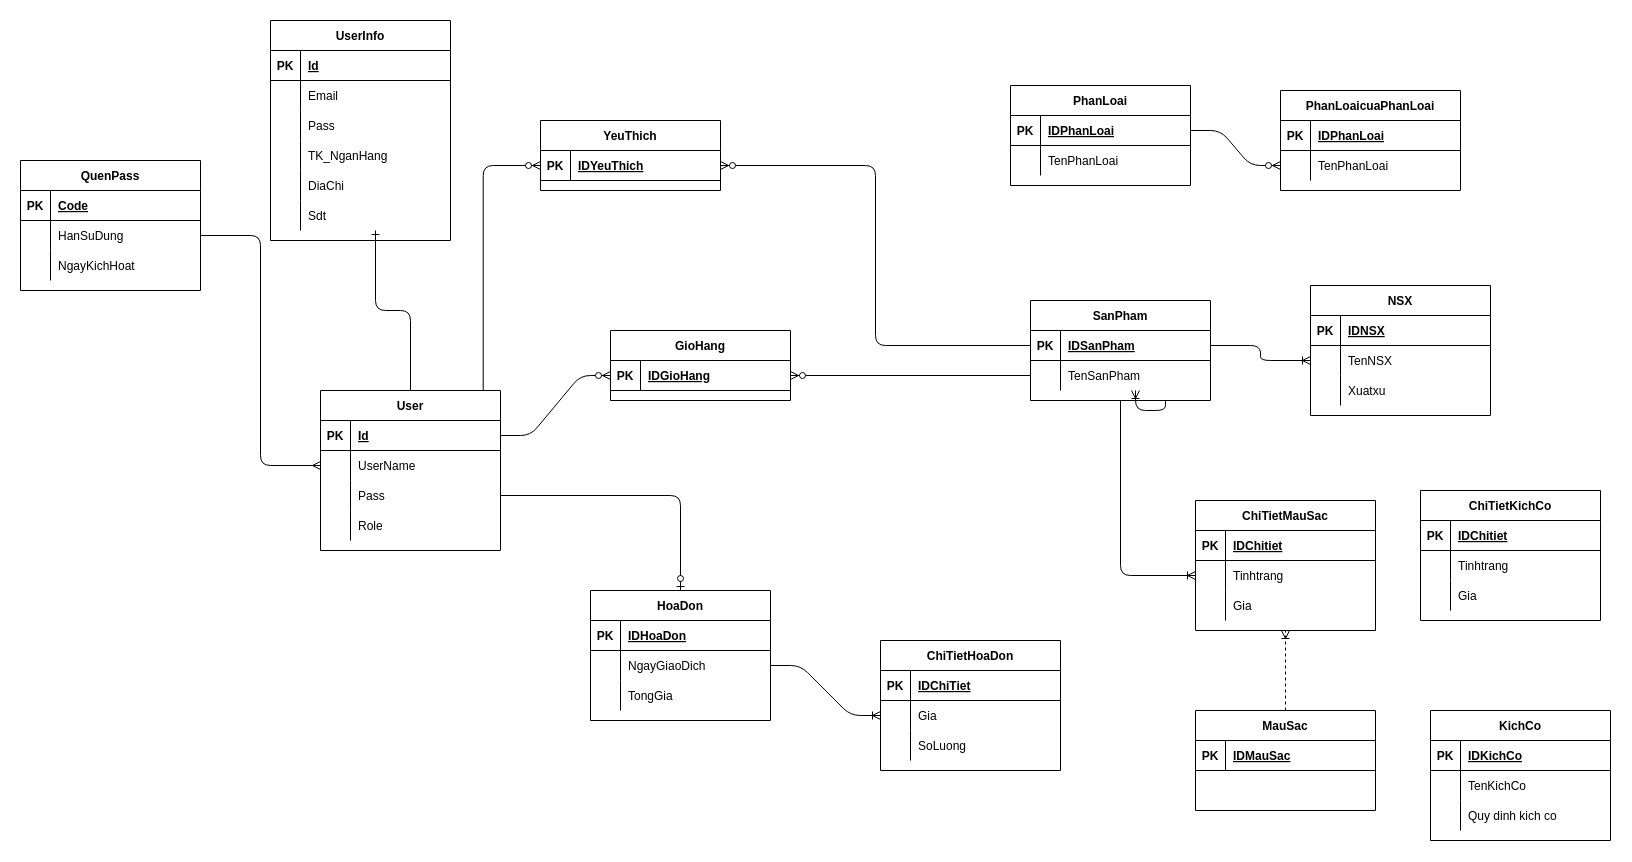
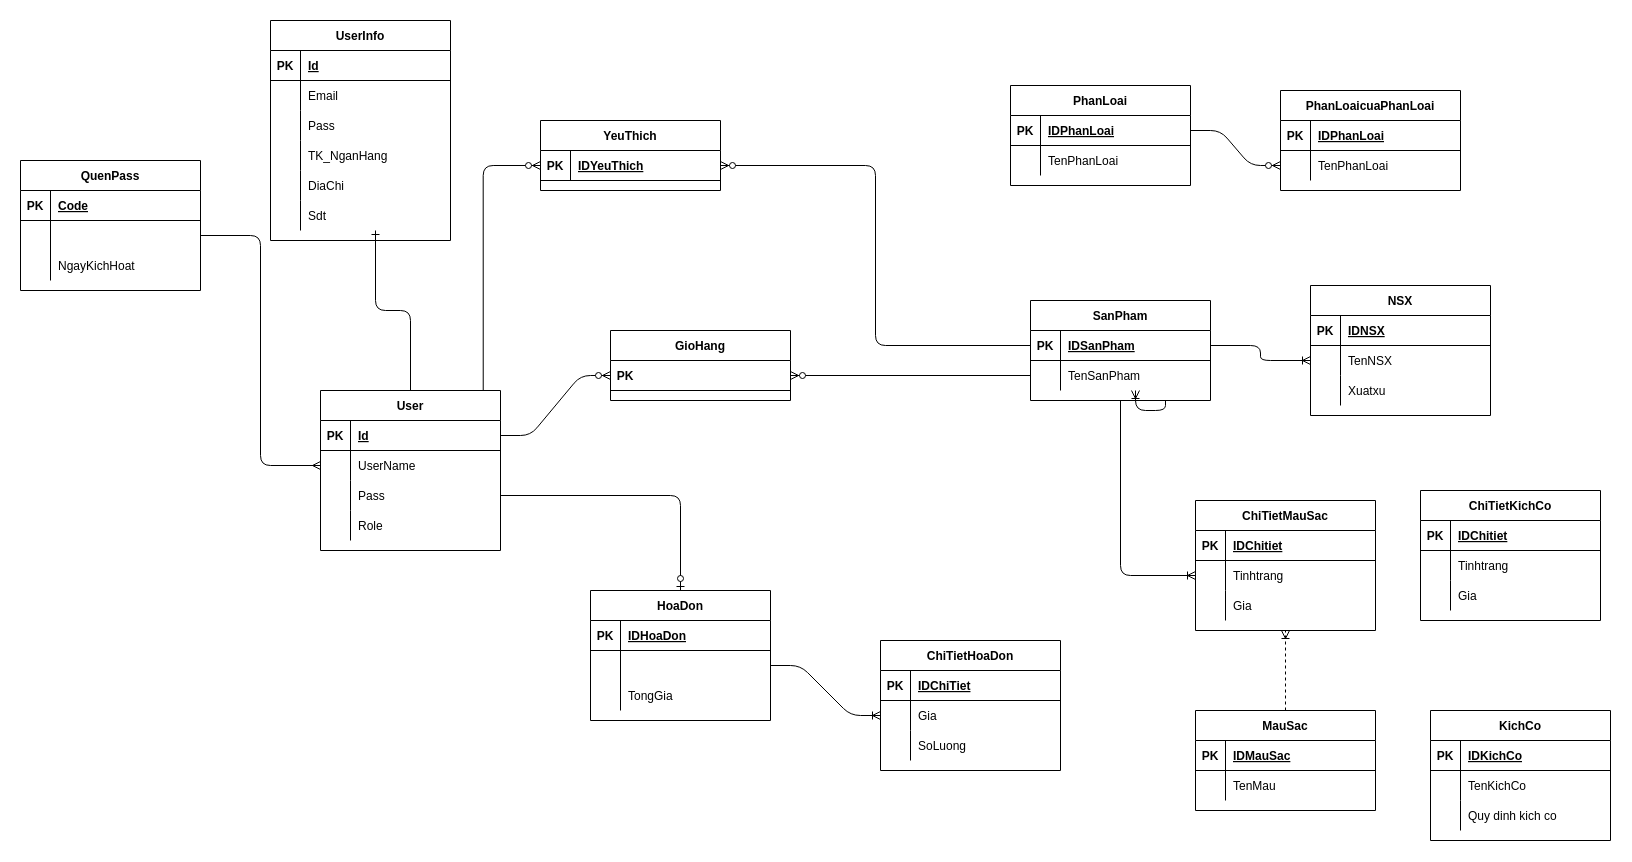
(126, 236) -> none
(716, 376) -> none
(696, 666) -> none
none -> (1301, 786)
